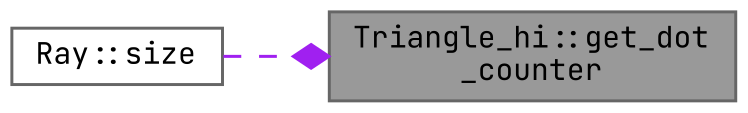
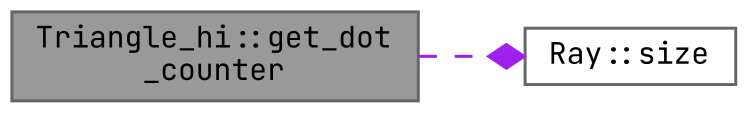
(258, 56) -> (454, 56)
